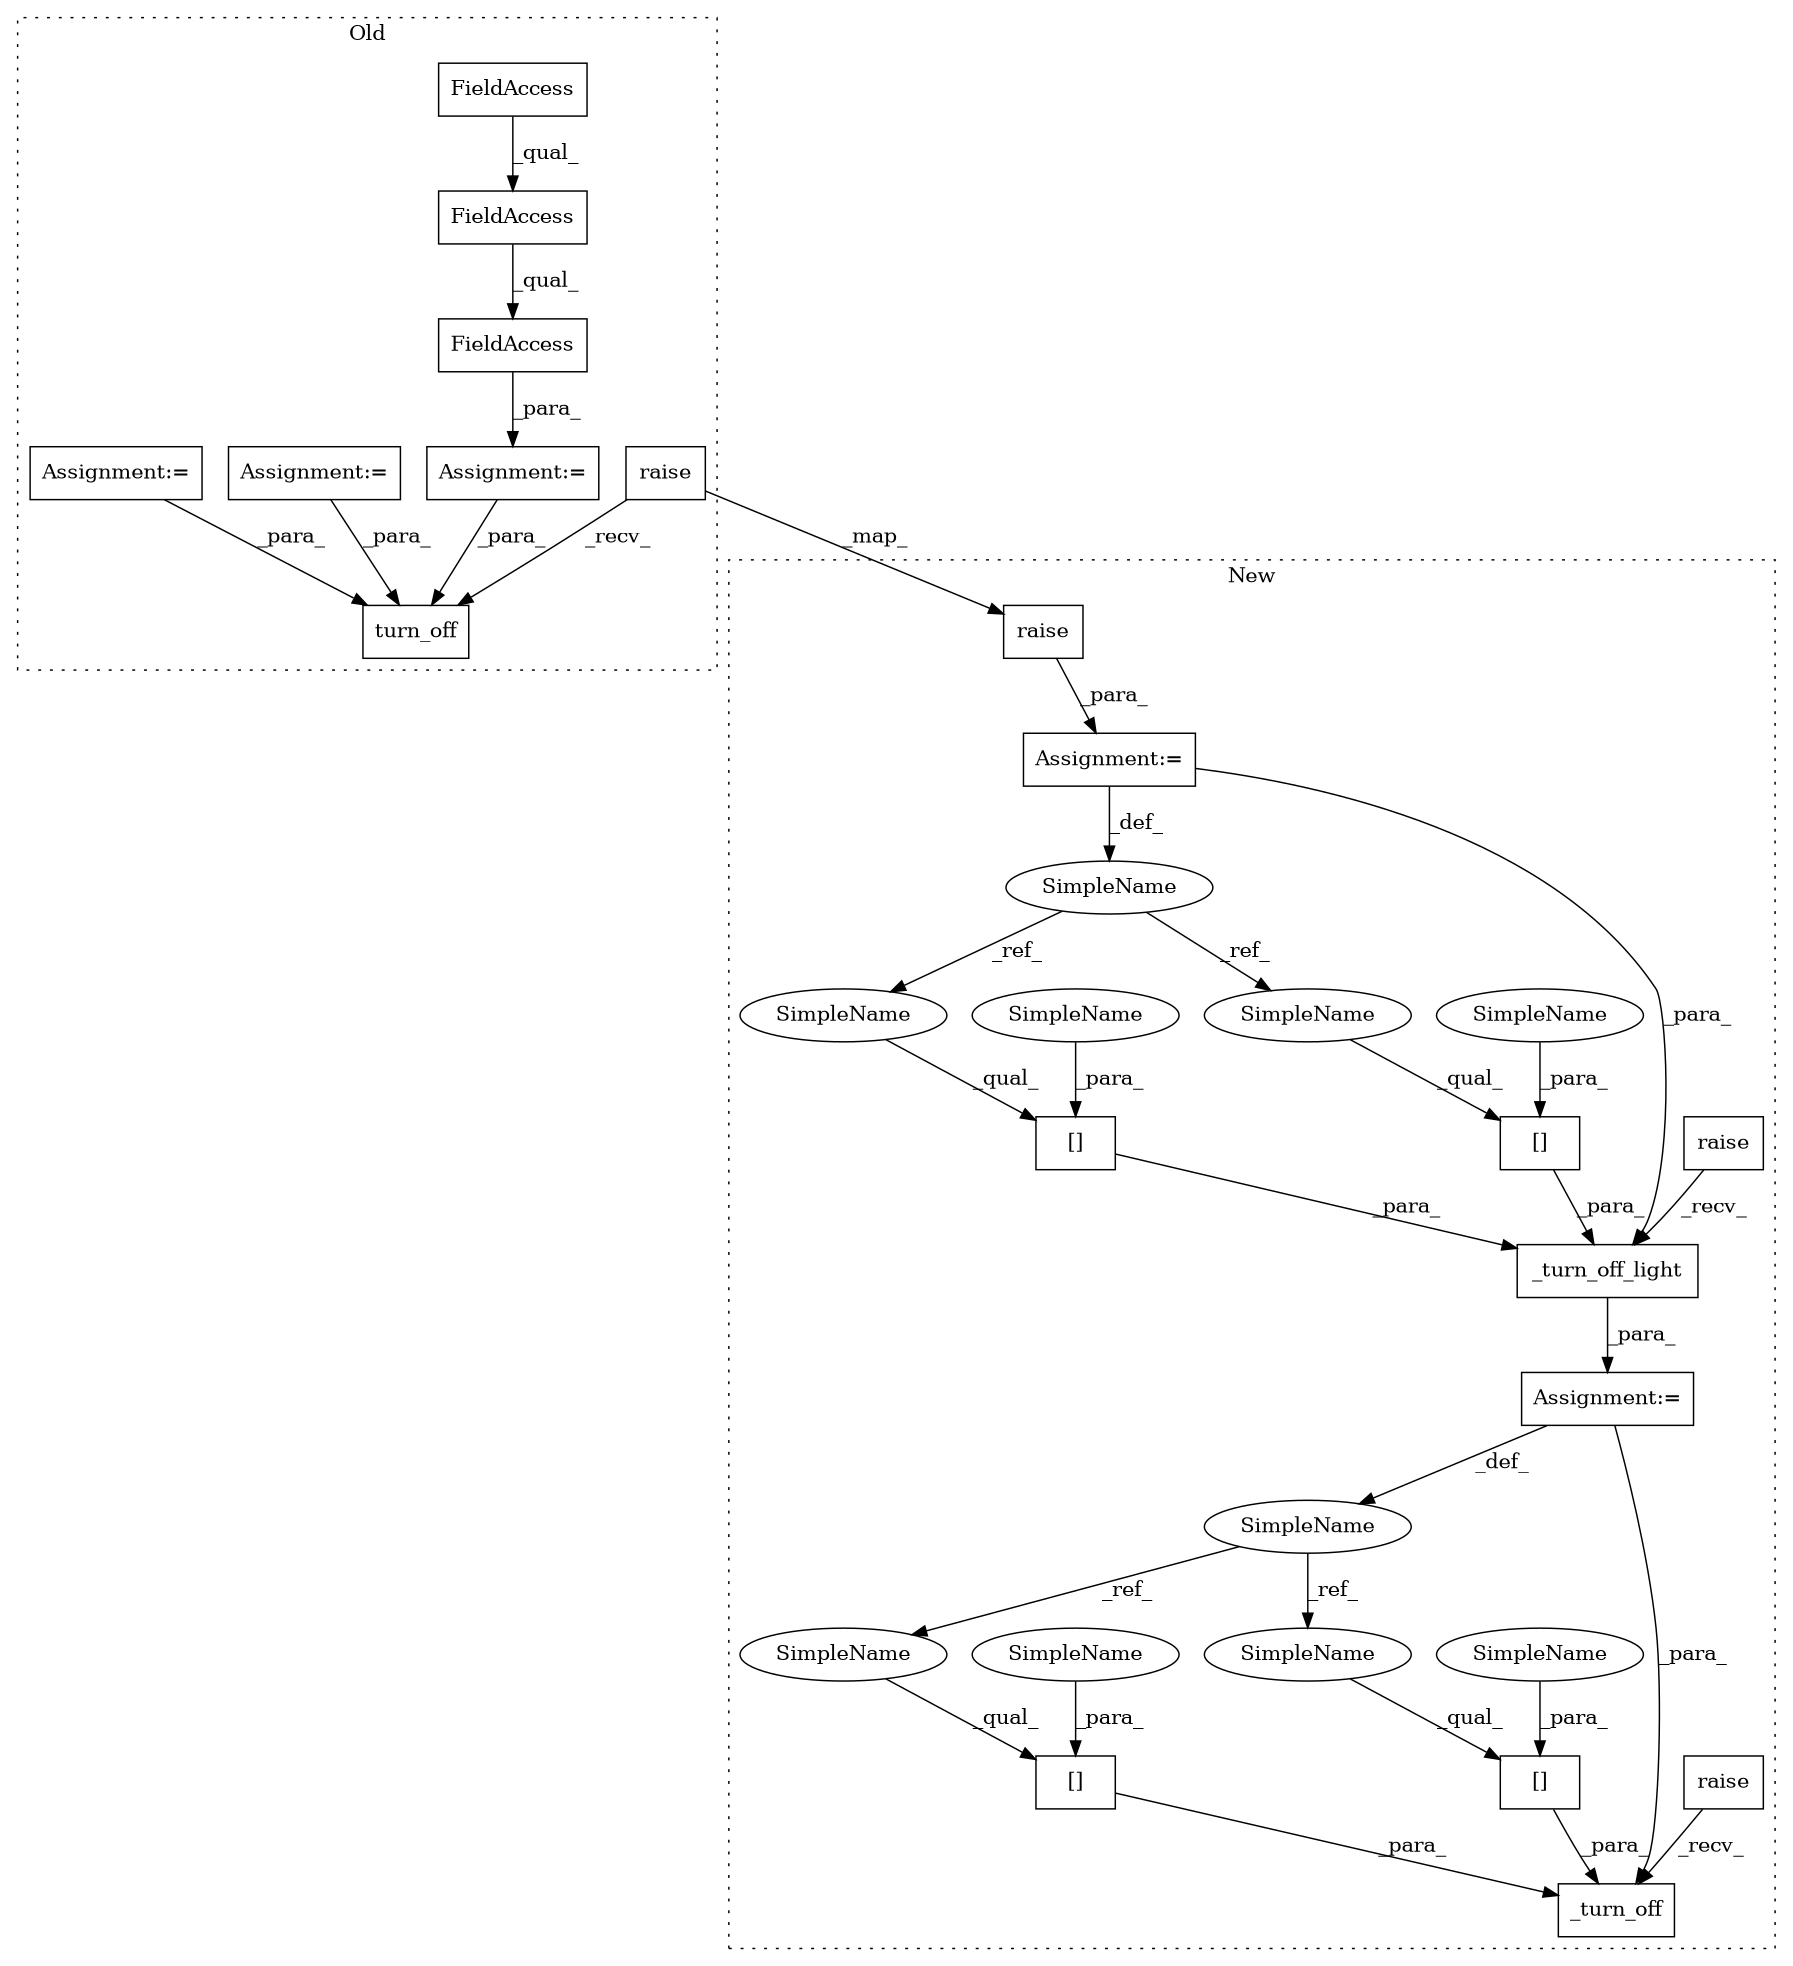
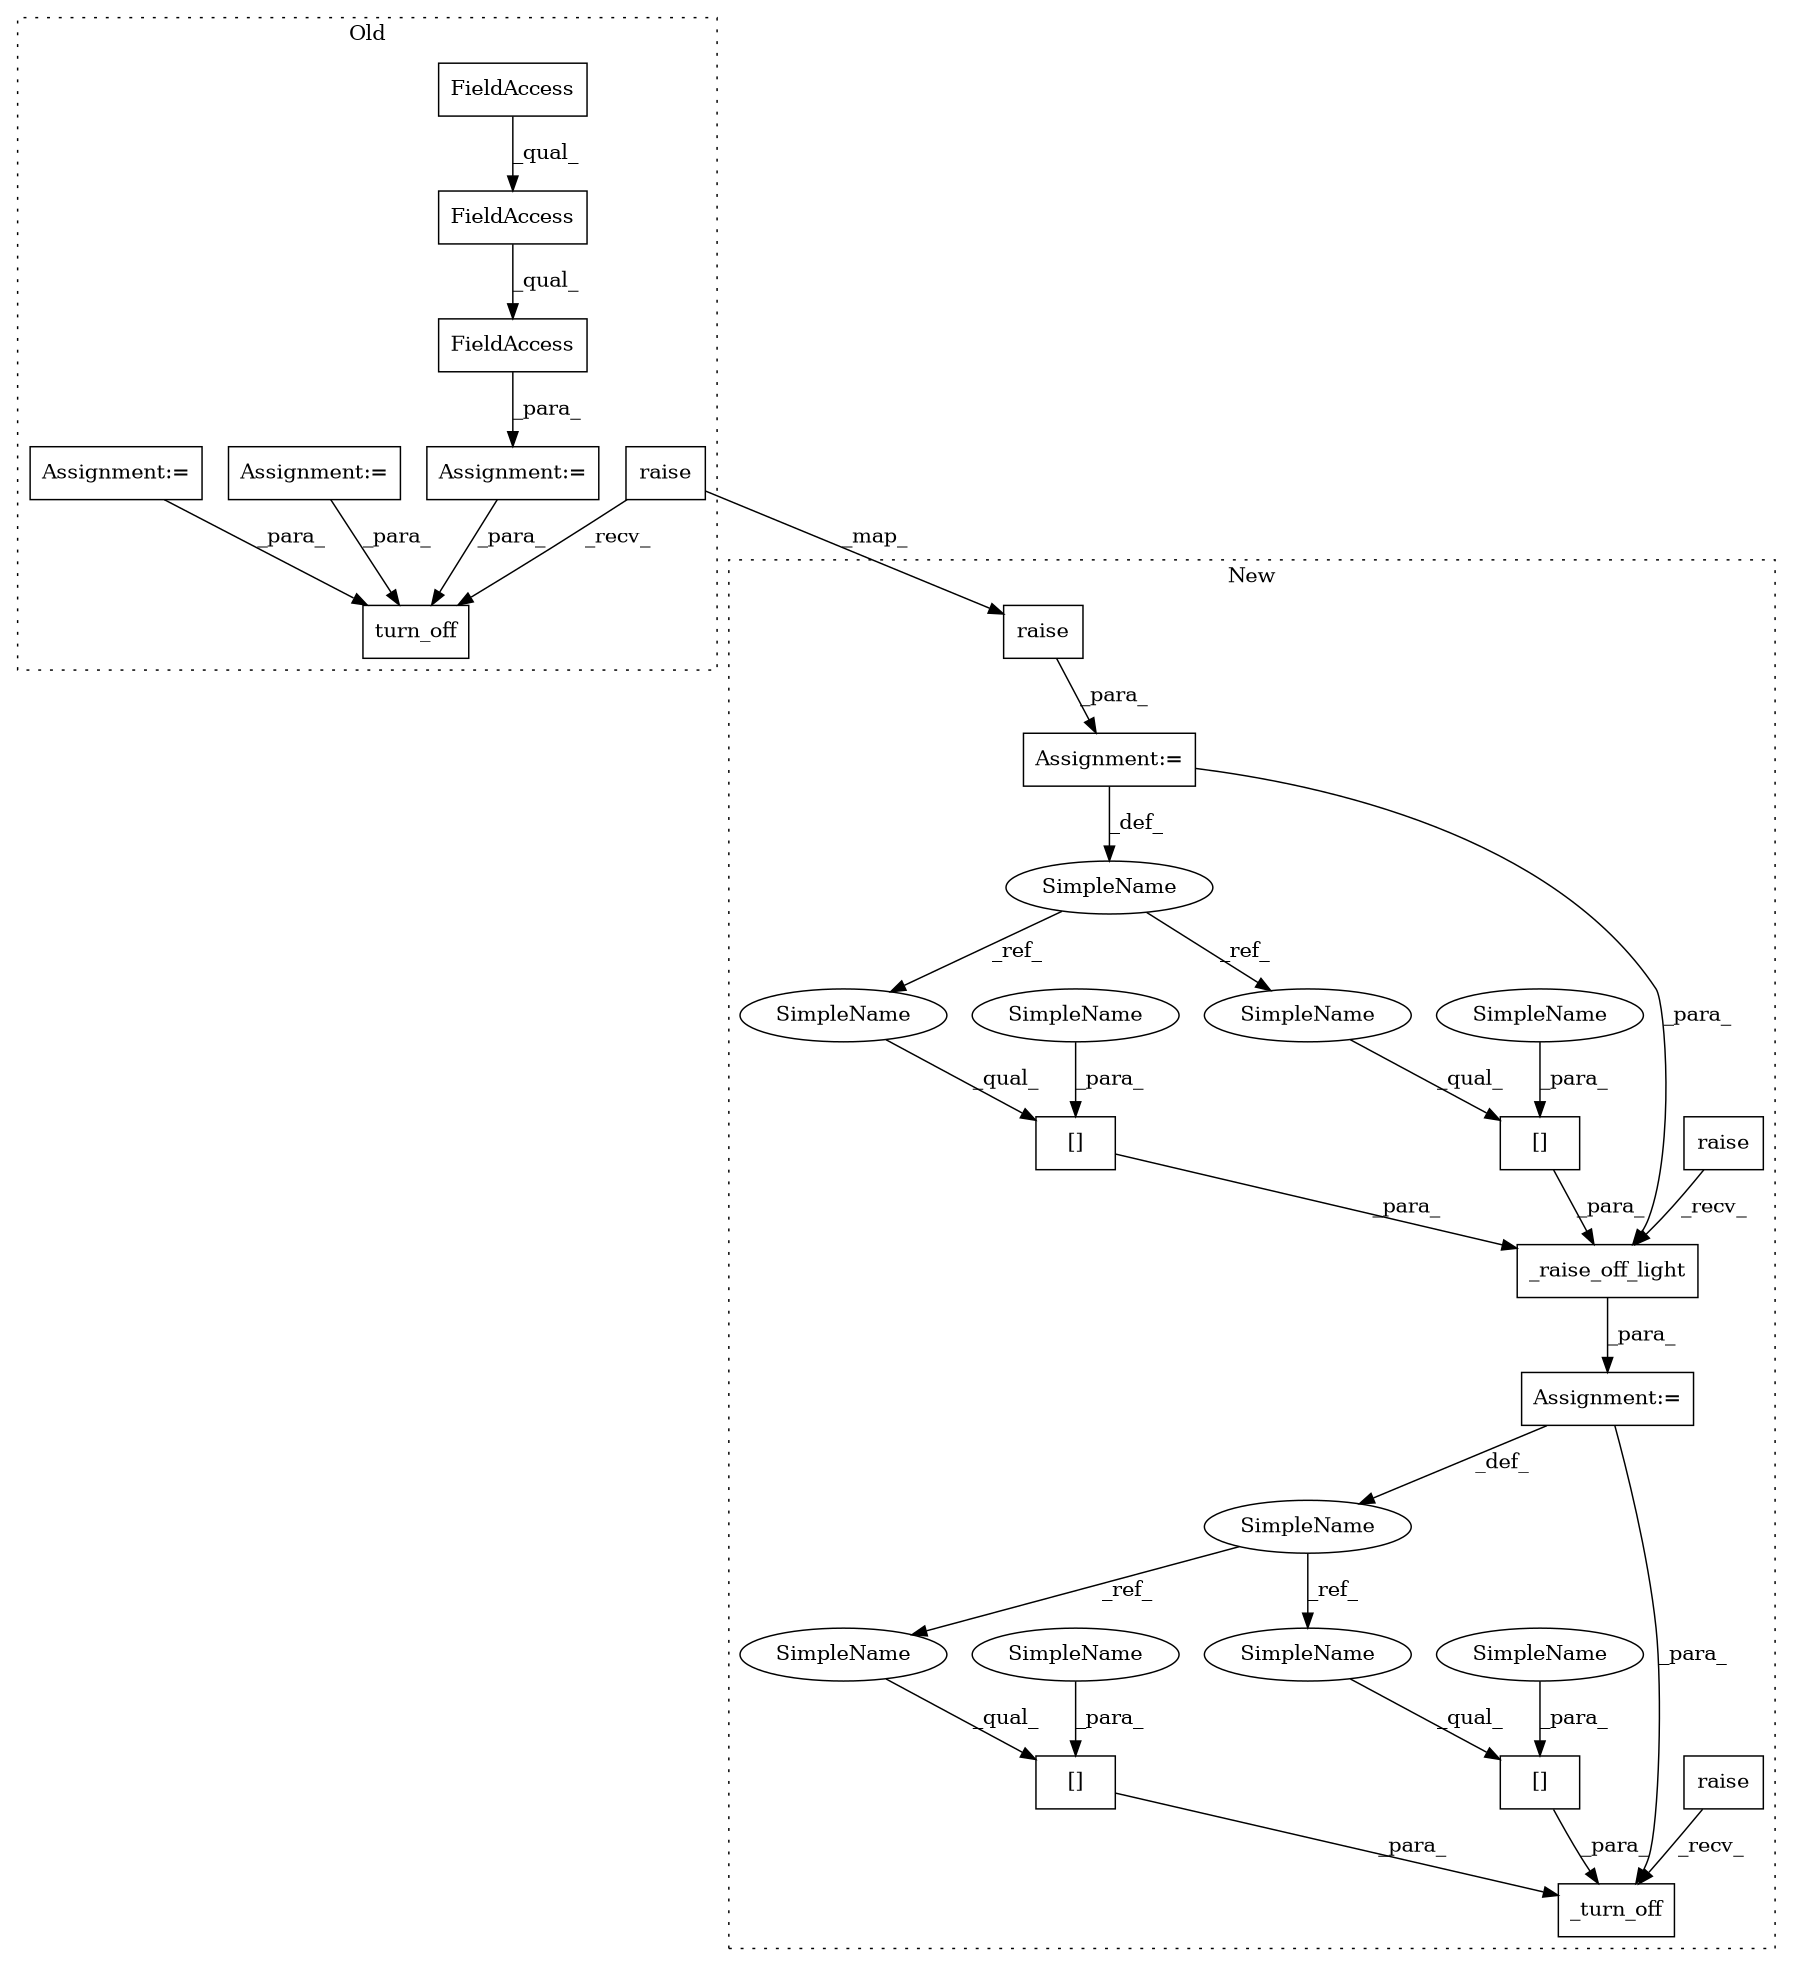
(1608, 1271) -> (1608, 1271)
